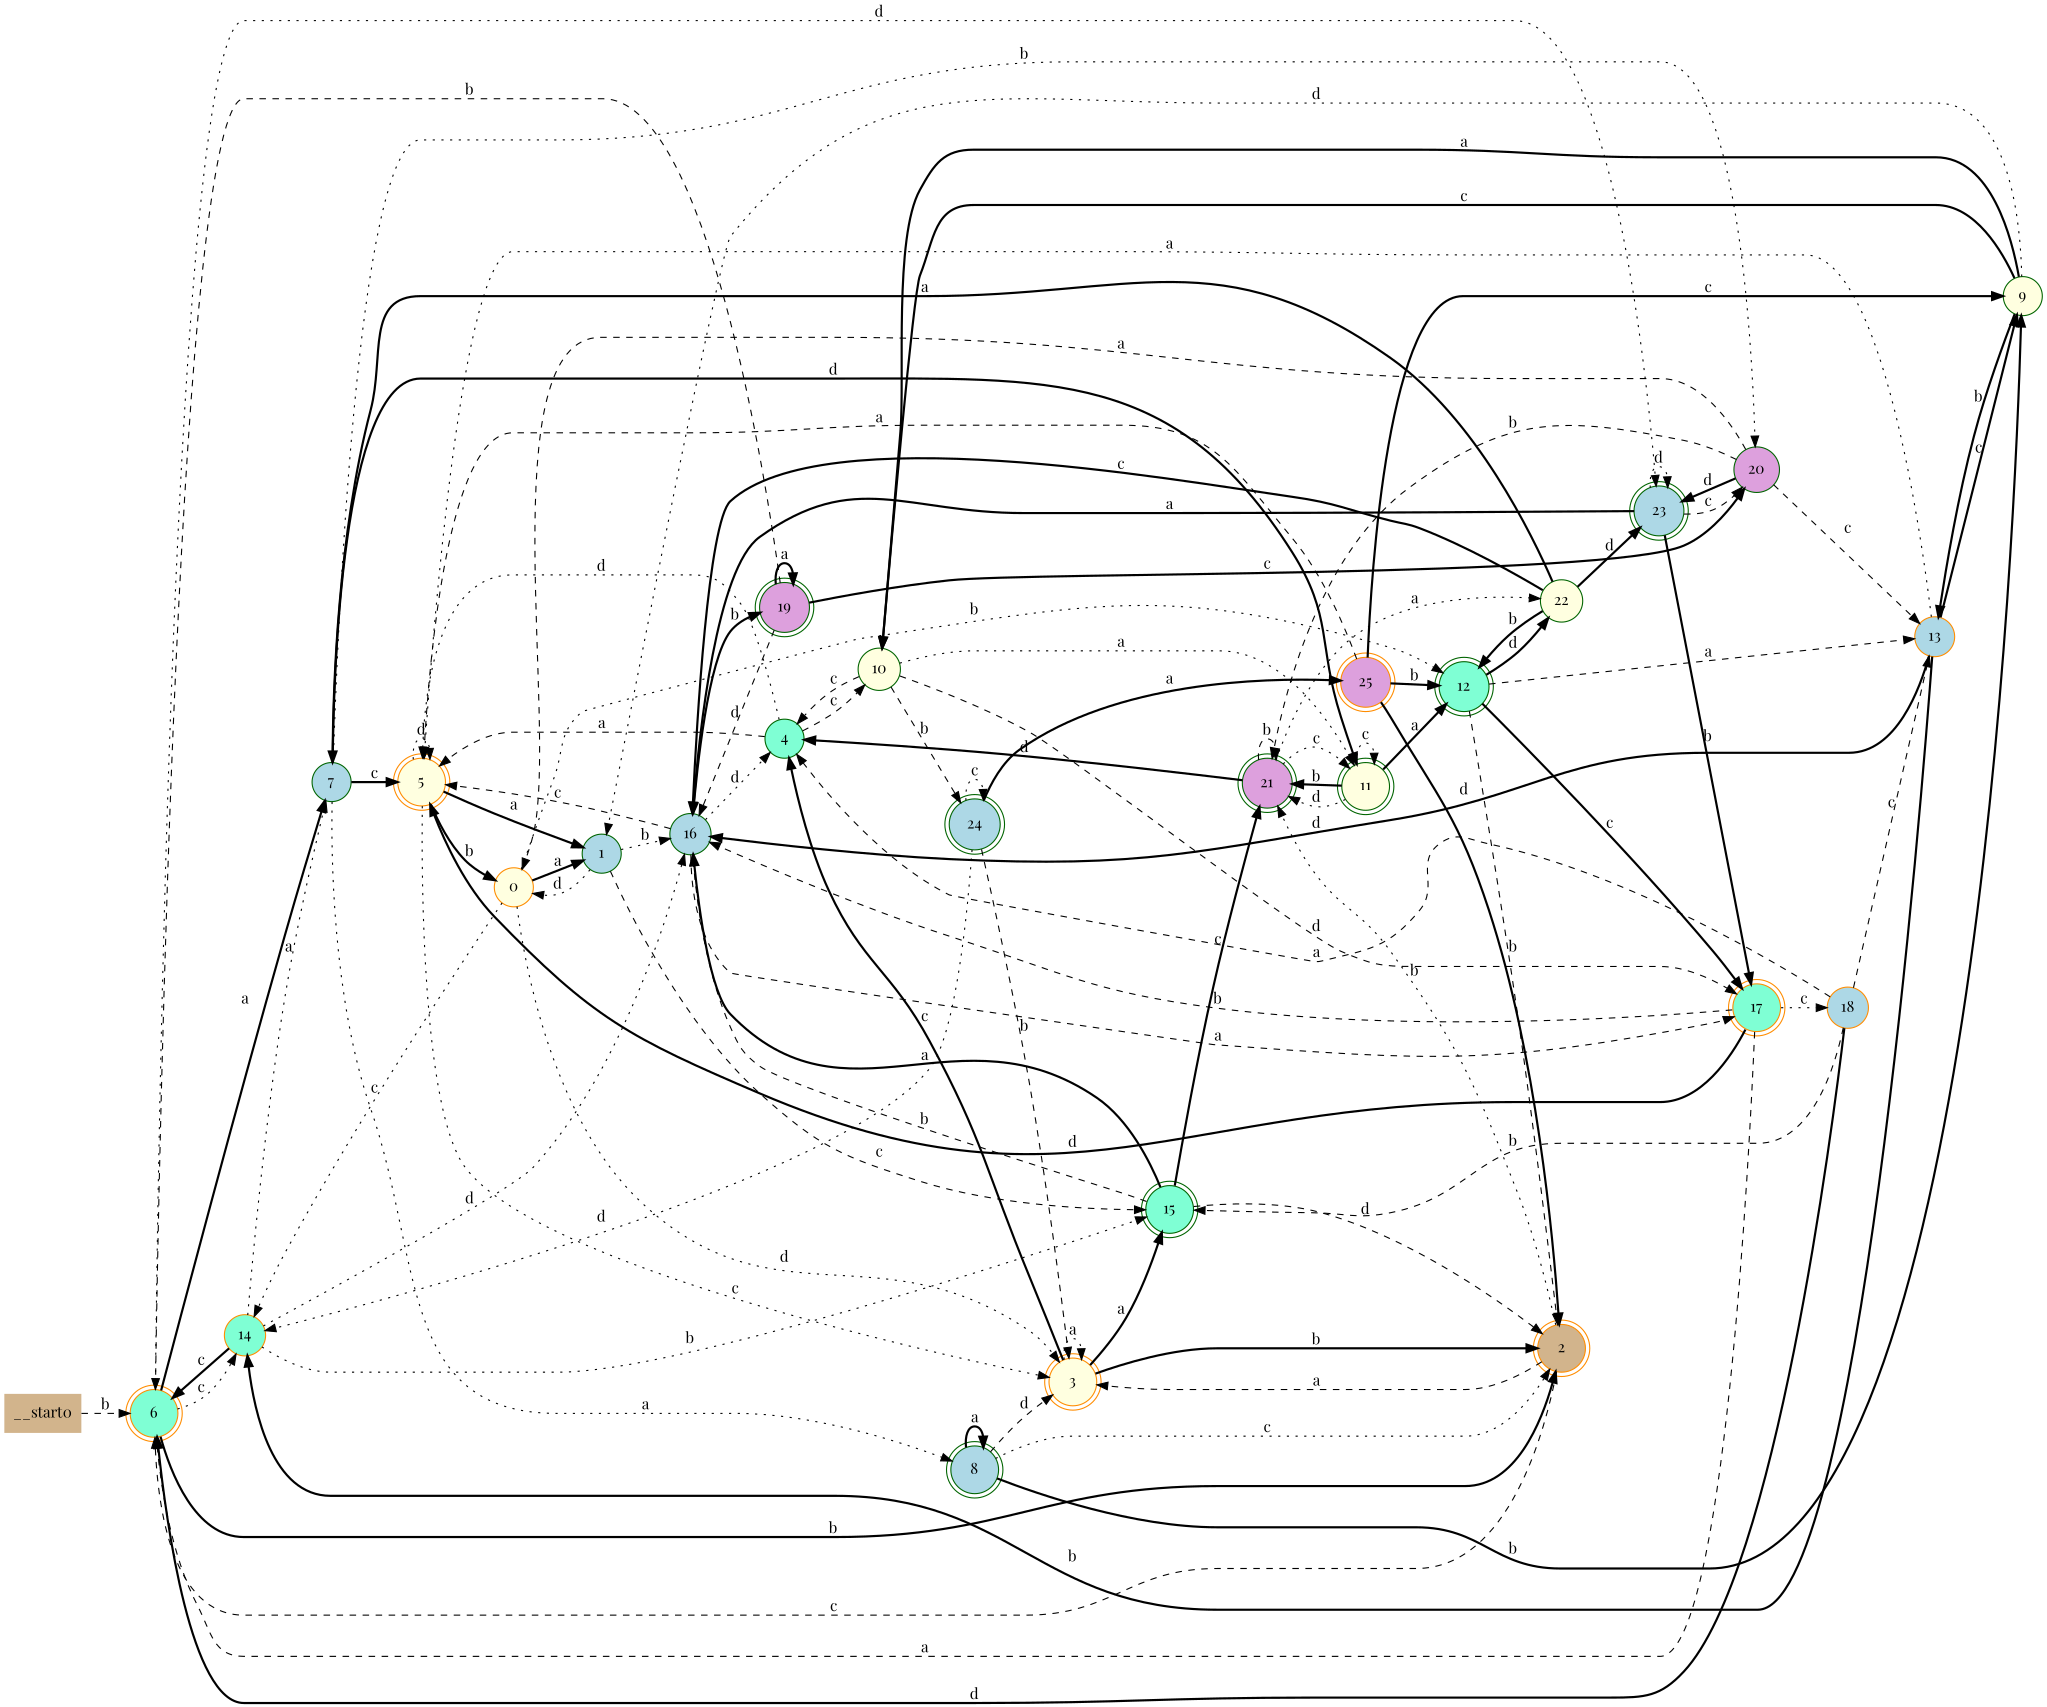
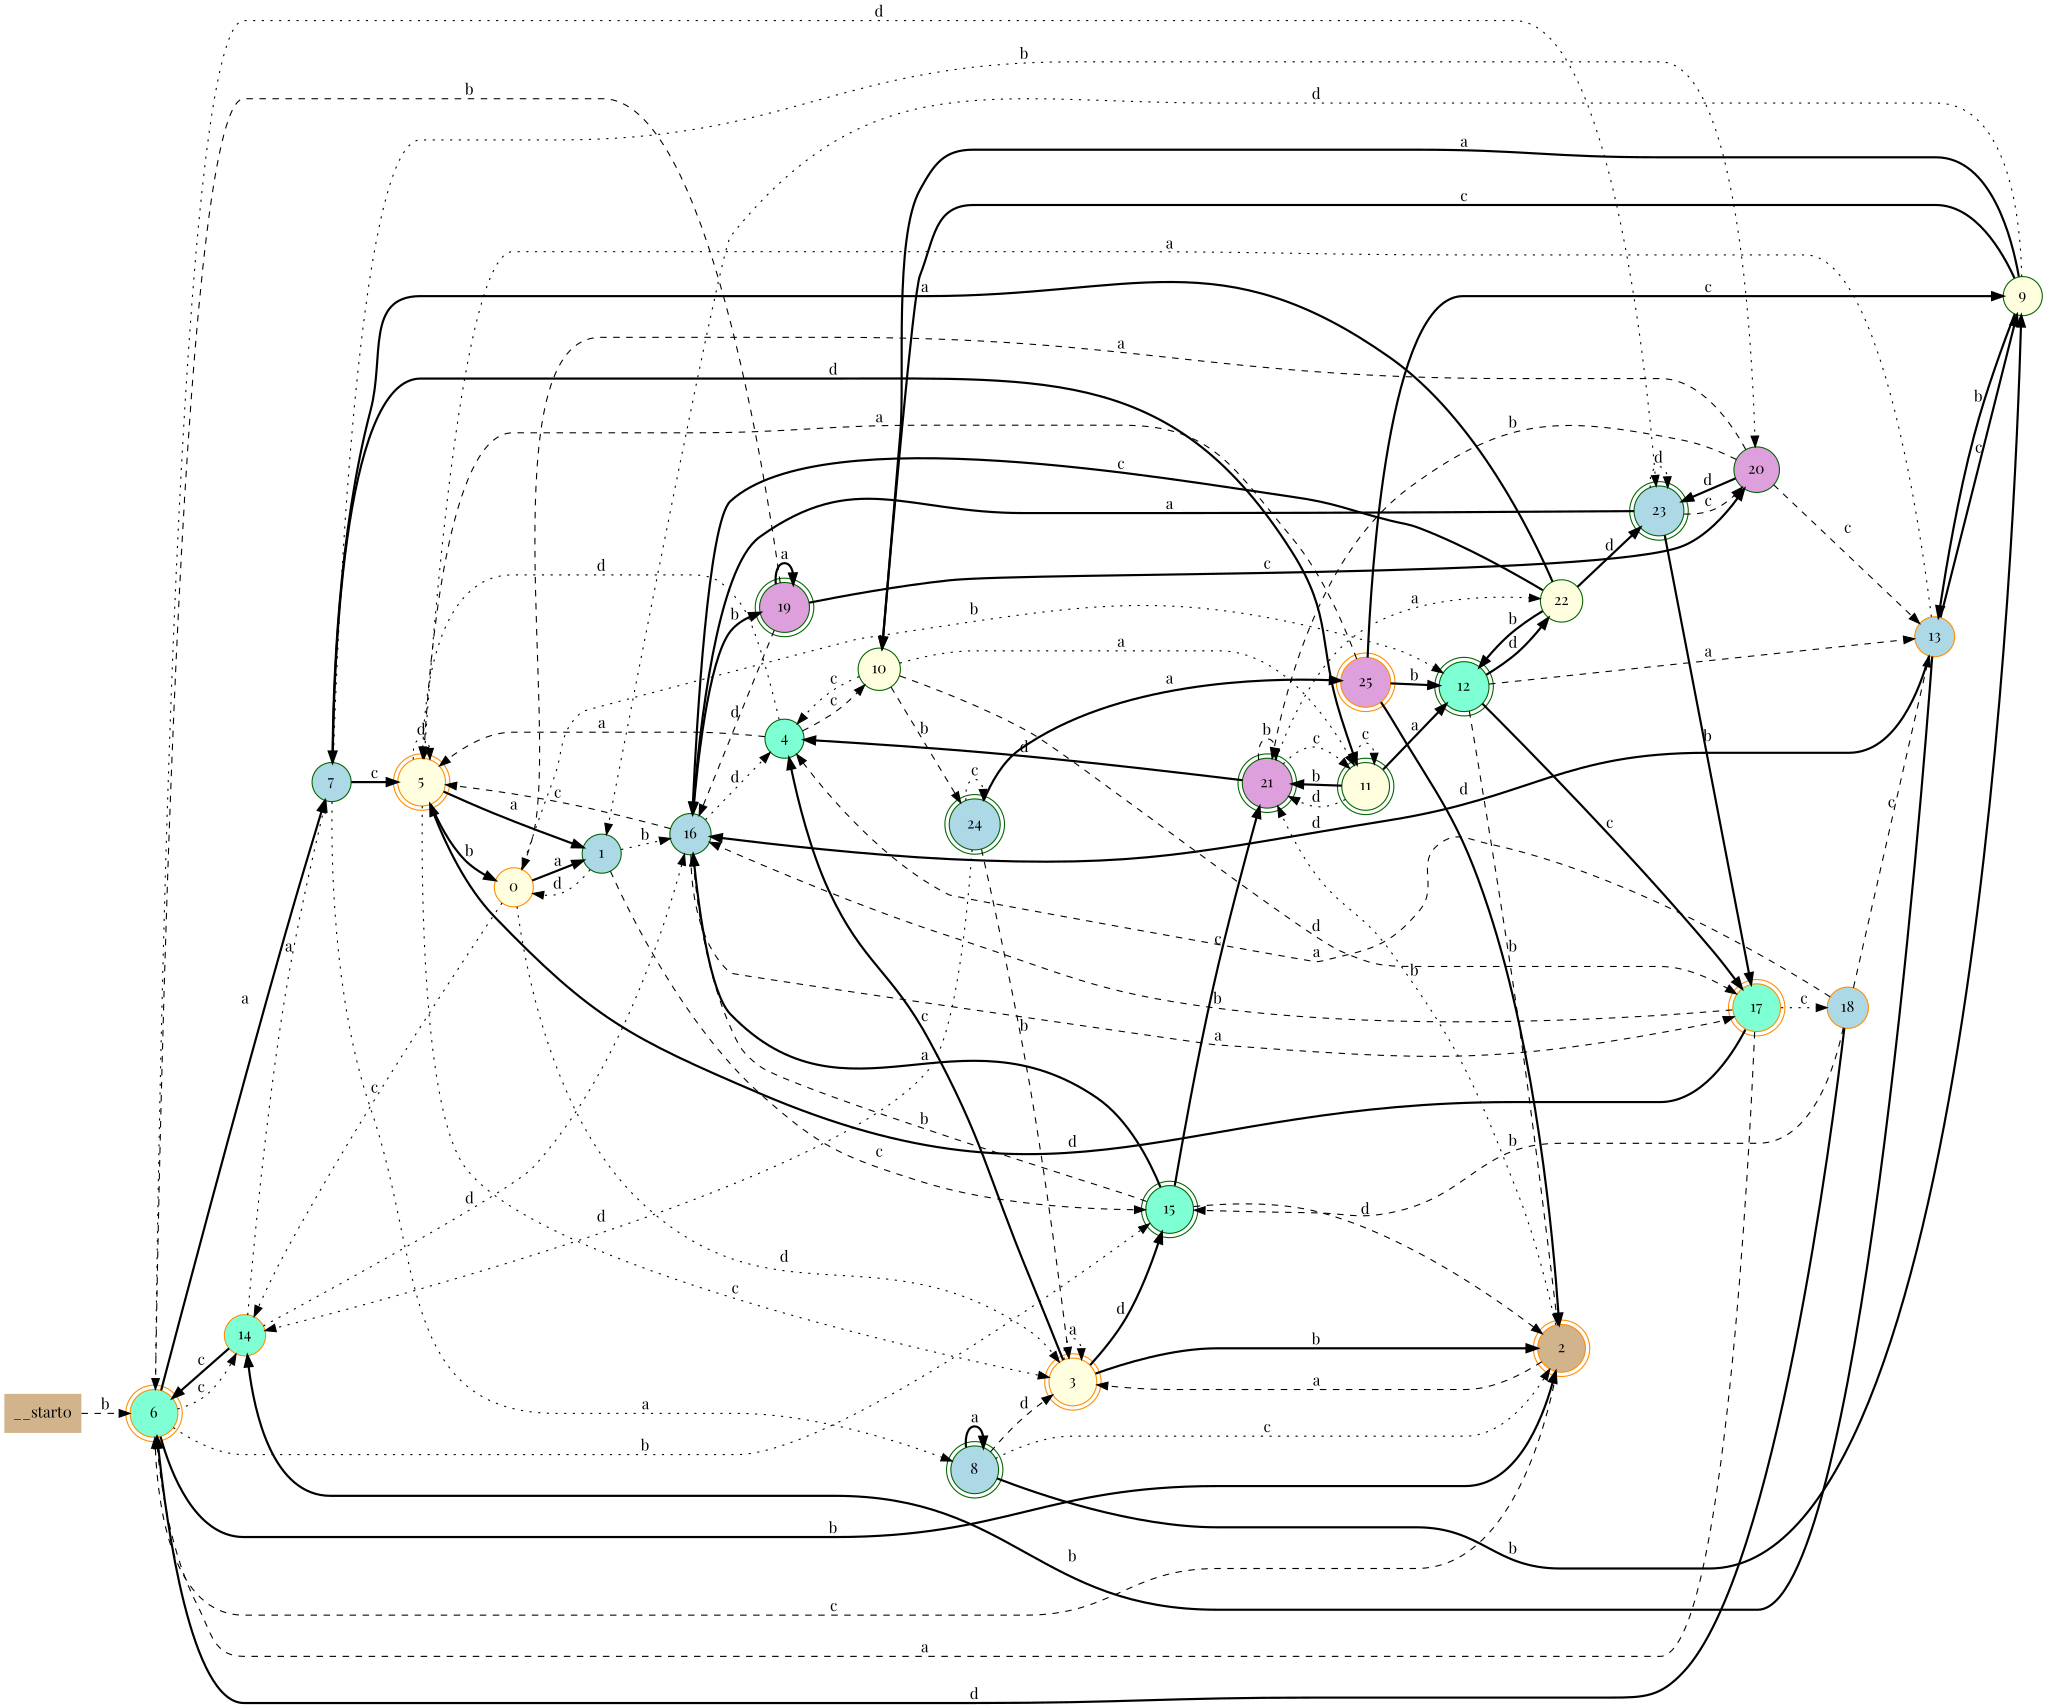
(830, 693) -> (830, 693)
(1121, 1310) -> (1121, 1310)
(705, 1348) -> (685, 1455)
